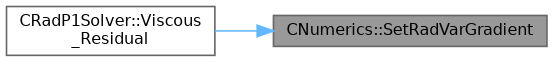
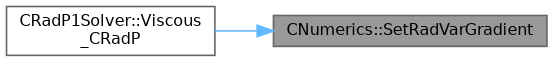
(111, 31) -> (111, 31)
